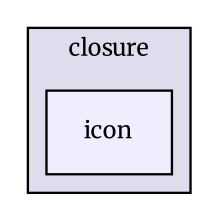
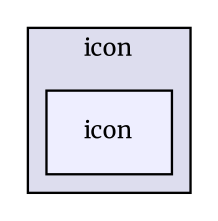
(109, 50) -> (109, 50)
